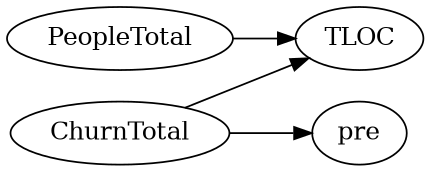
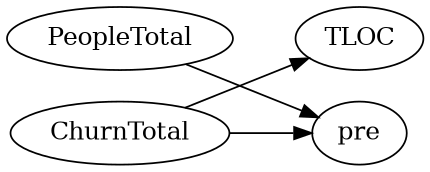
(255, 39) -> (256, 92)
